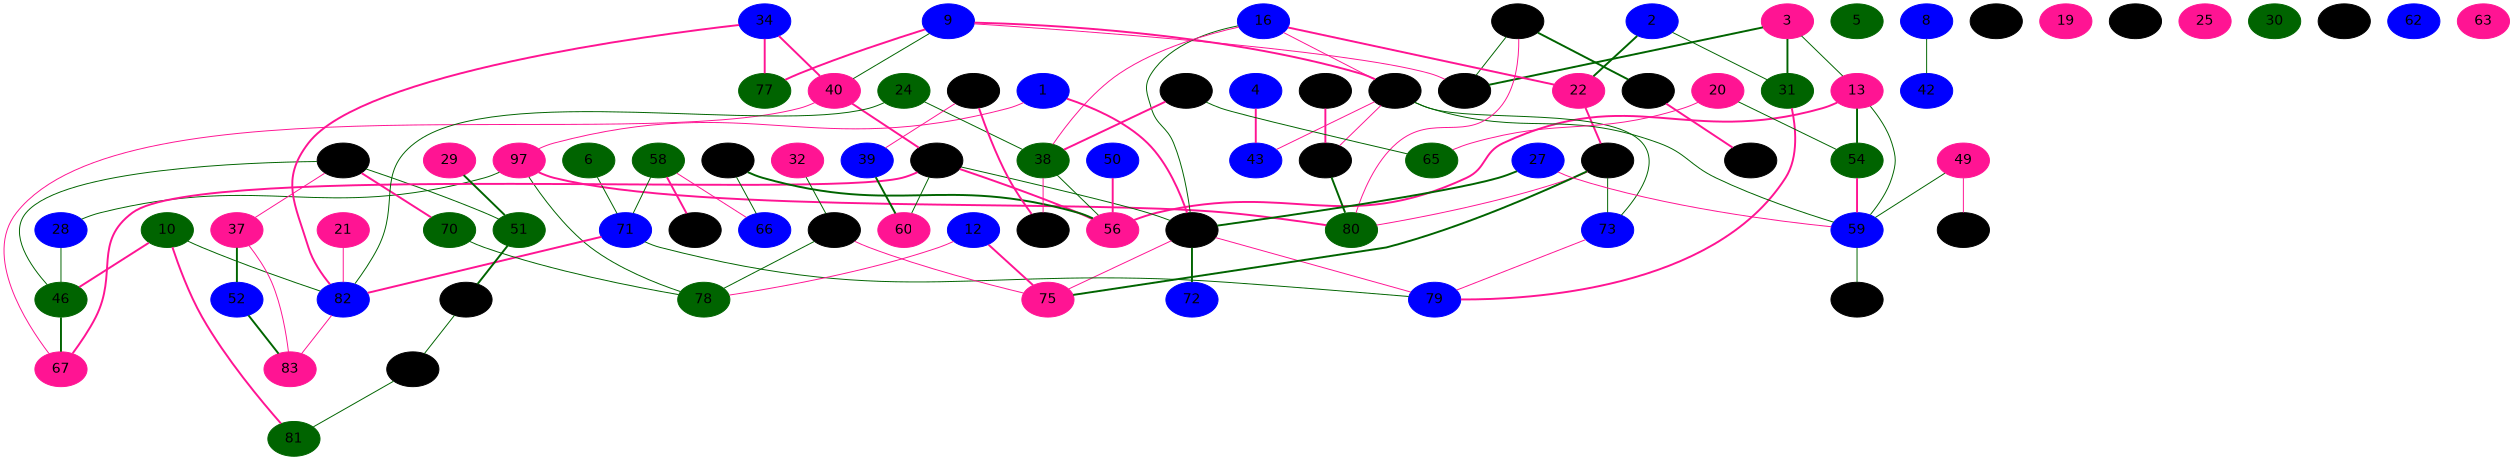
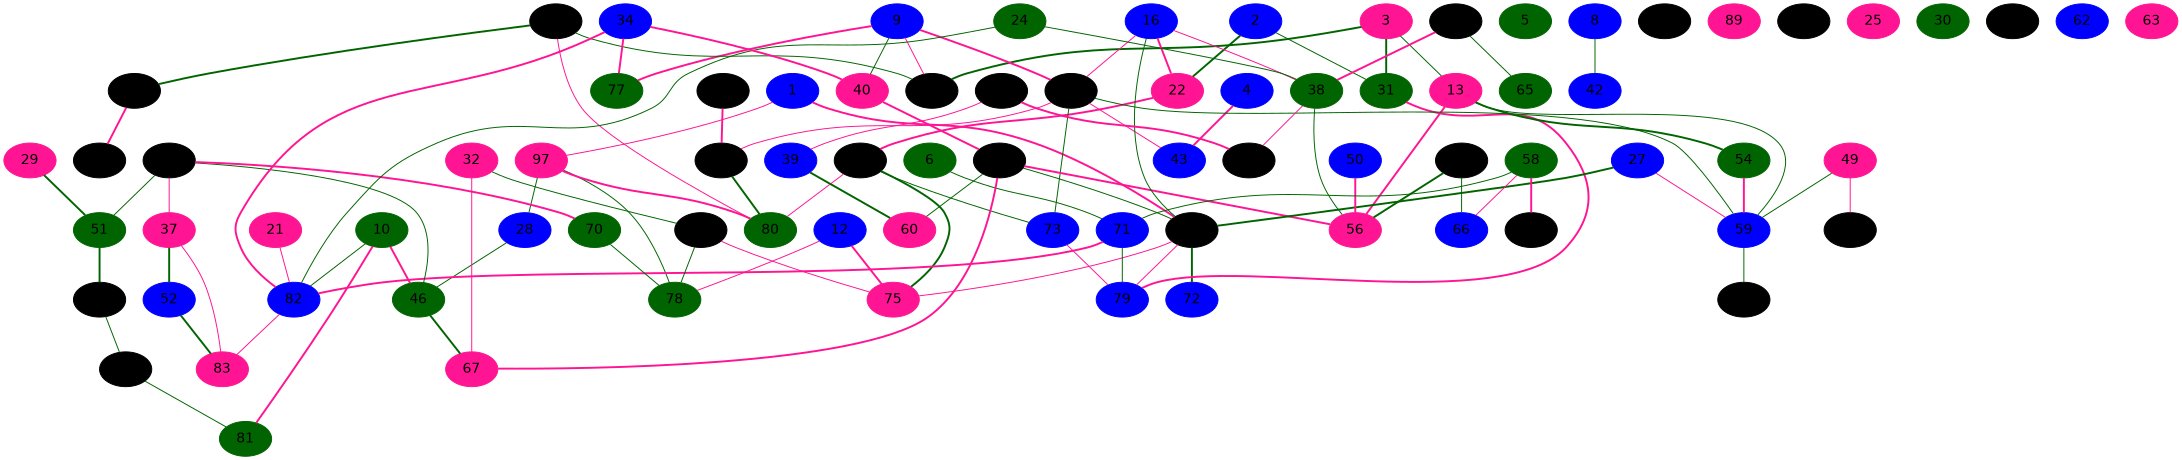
(2066, 21) -> (1734, 21)
(1718, 91) -> none
(355, 127) -> (472, 256)
